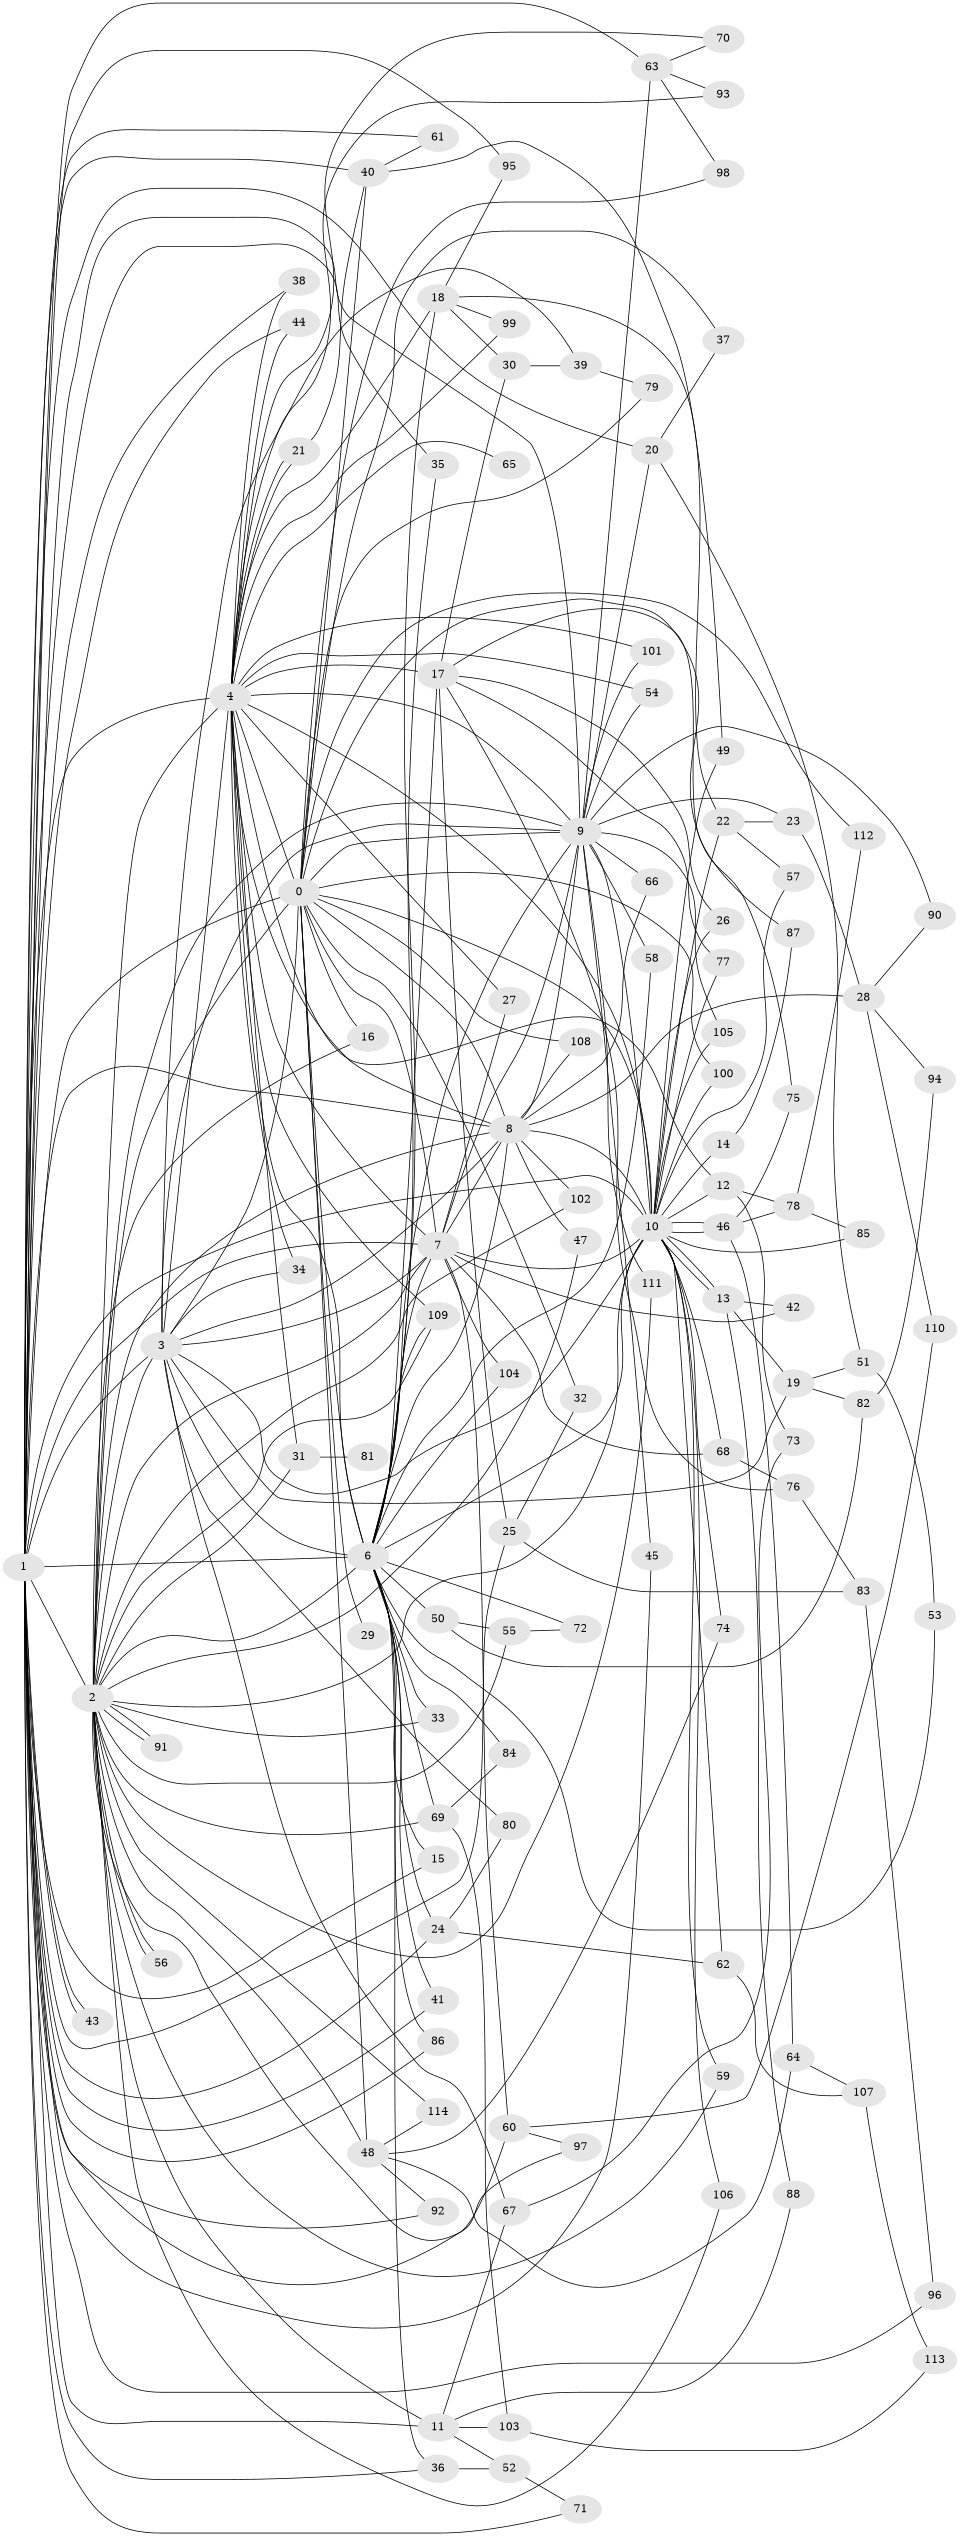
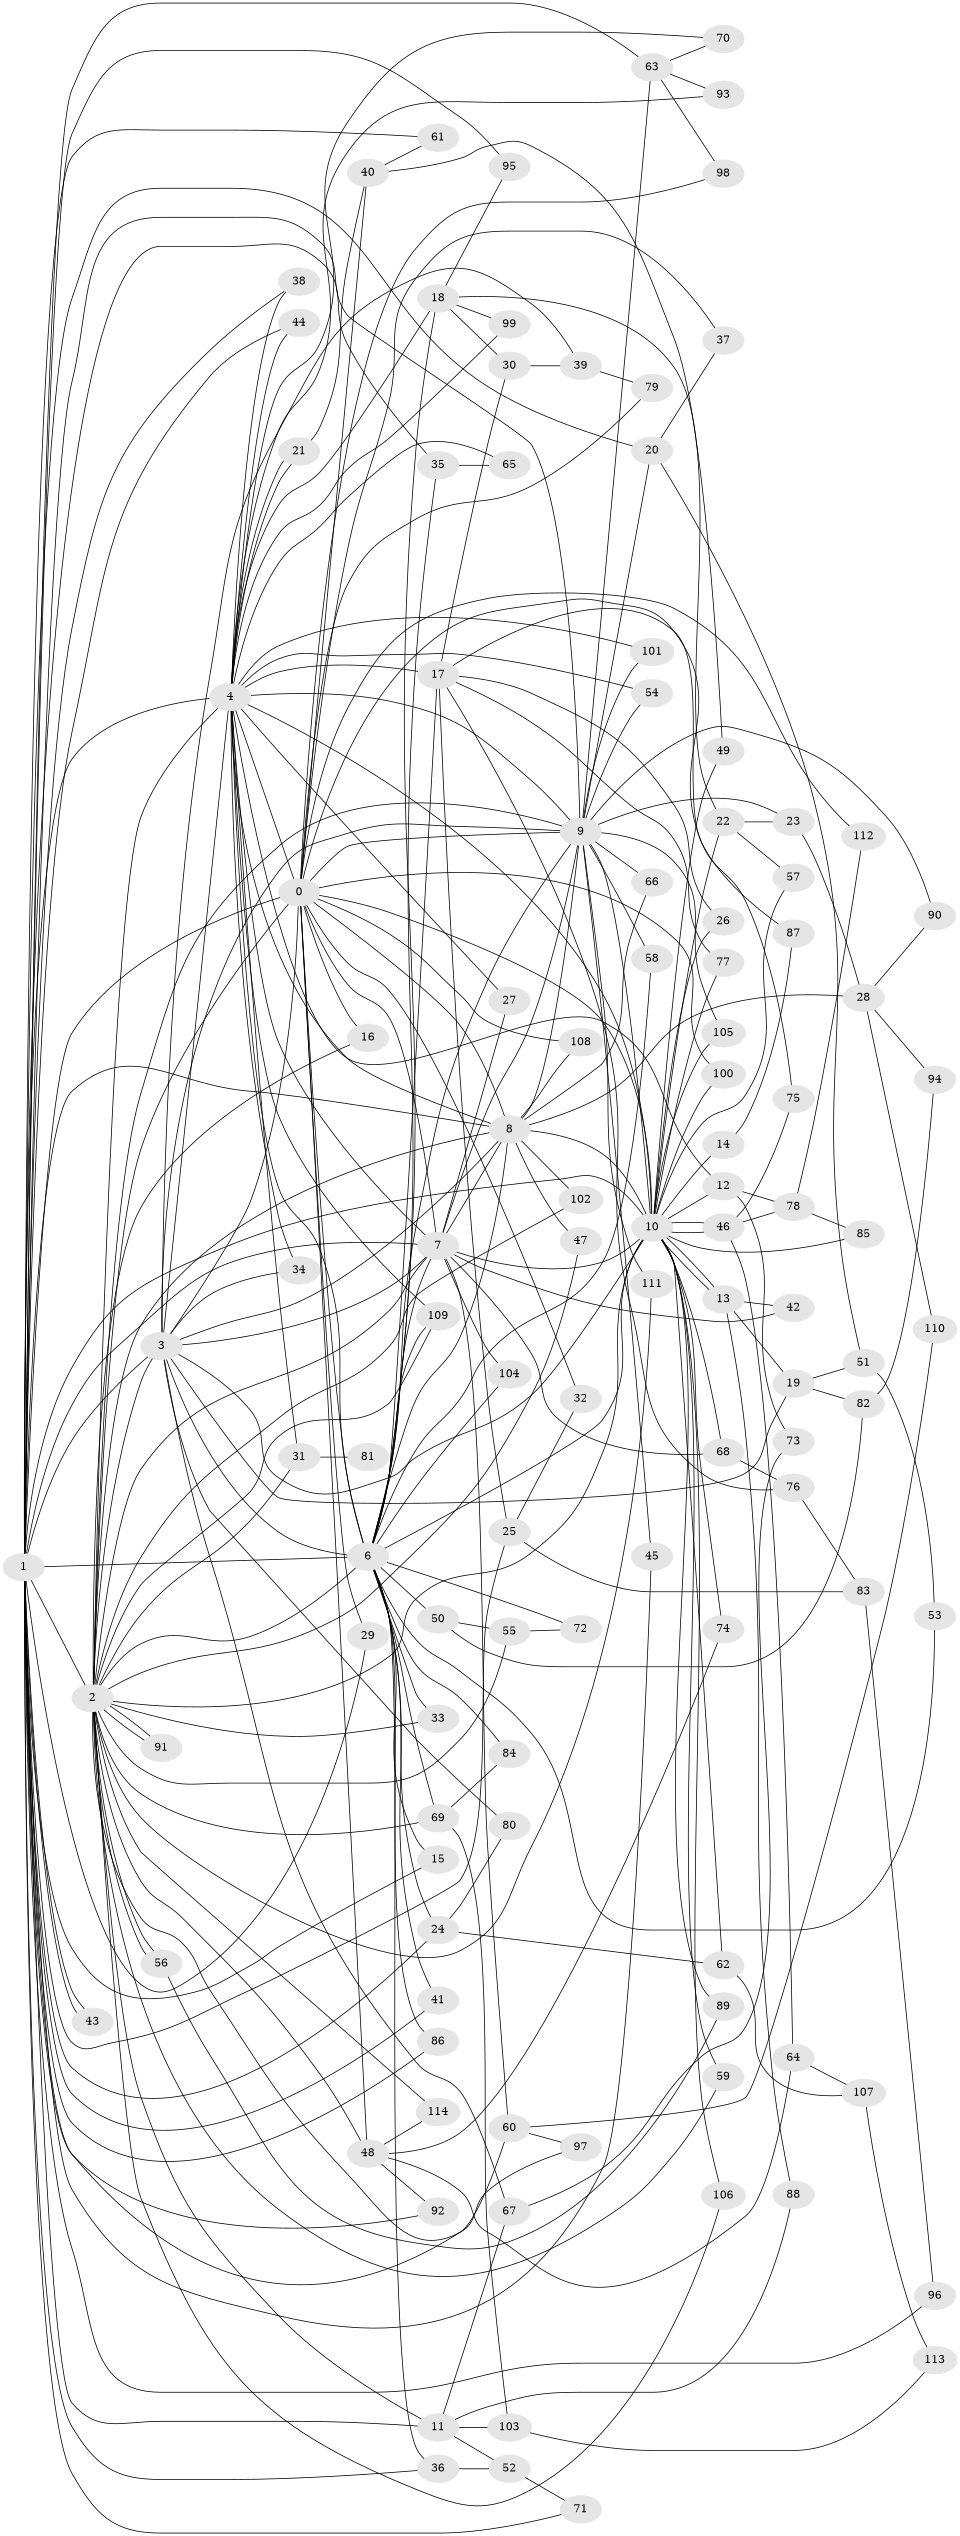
none -> (474, 465)
(33, 723) -> (146, 1988)
none -> (723, 2007)
